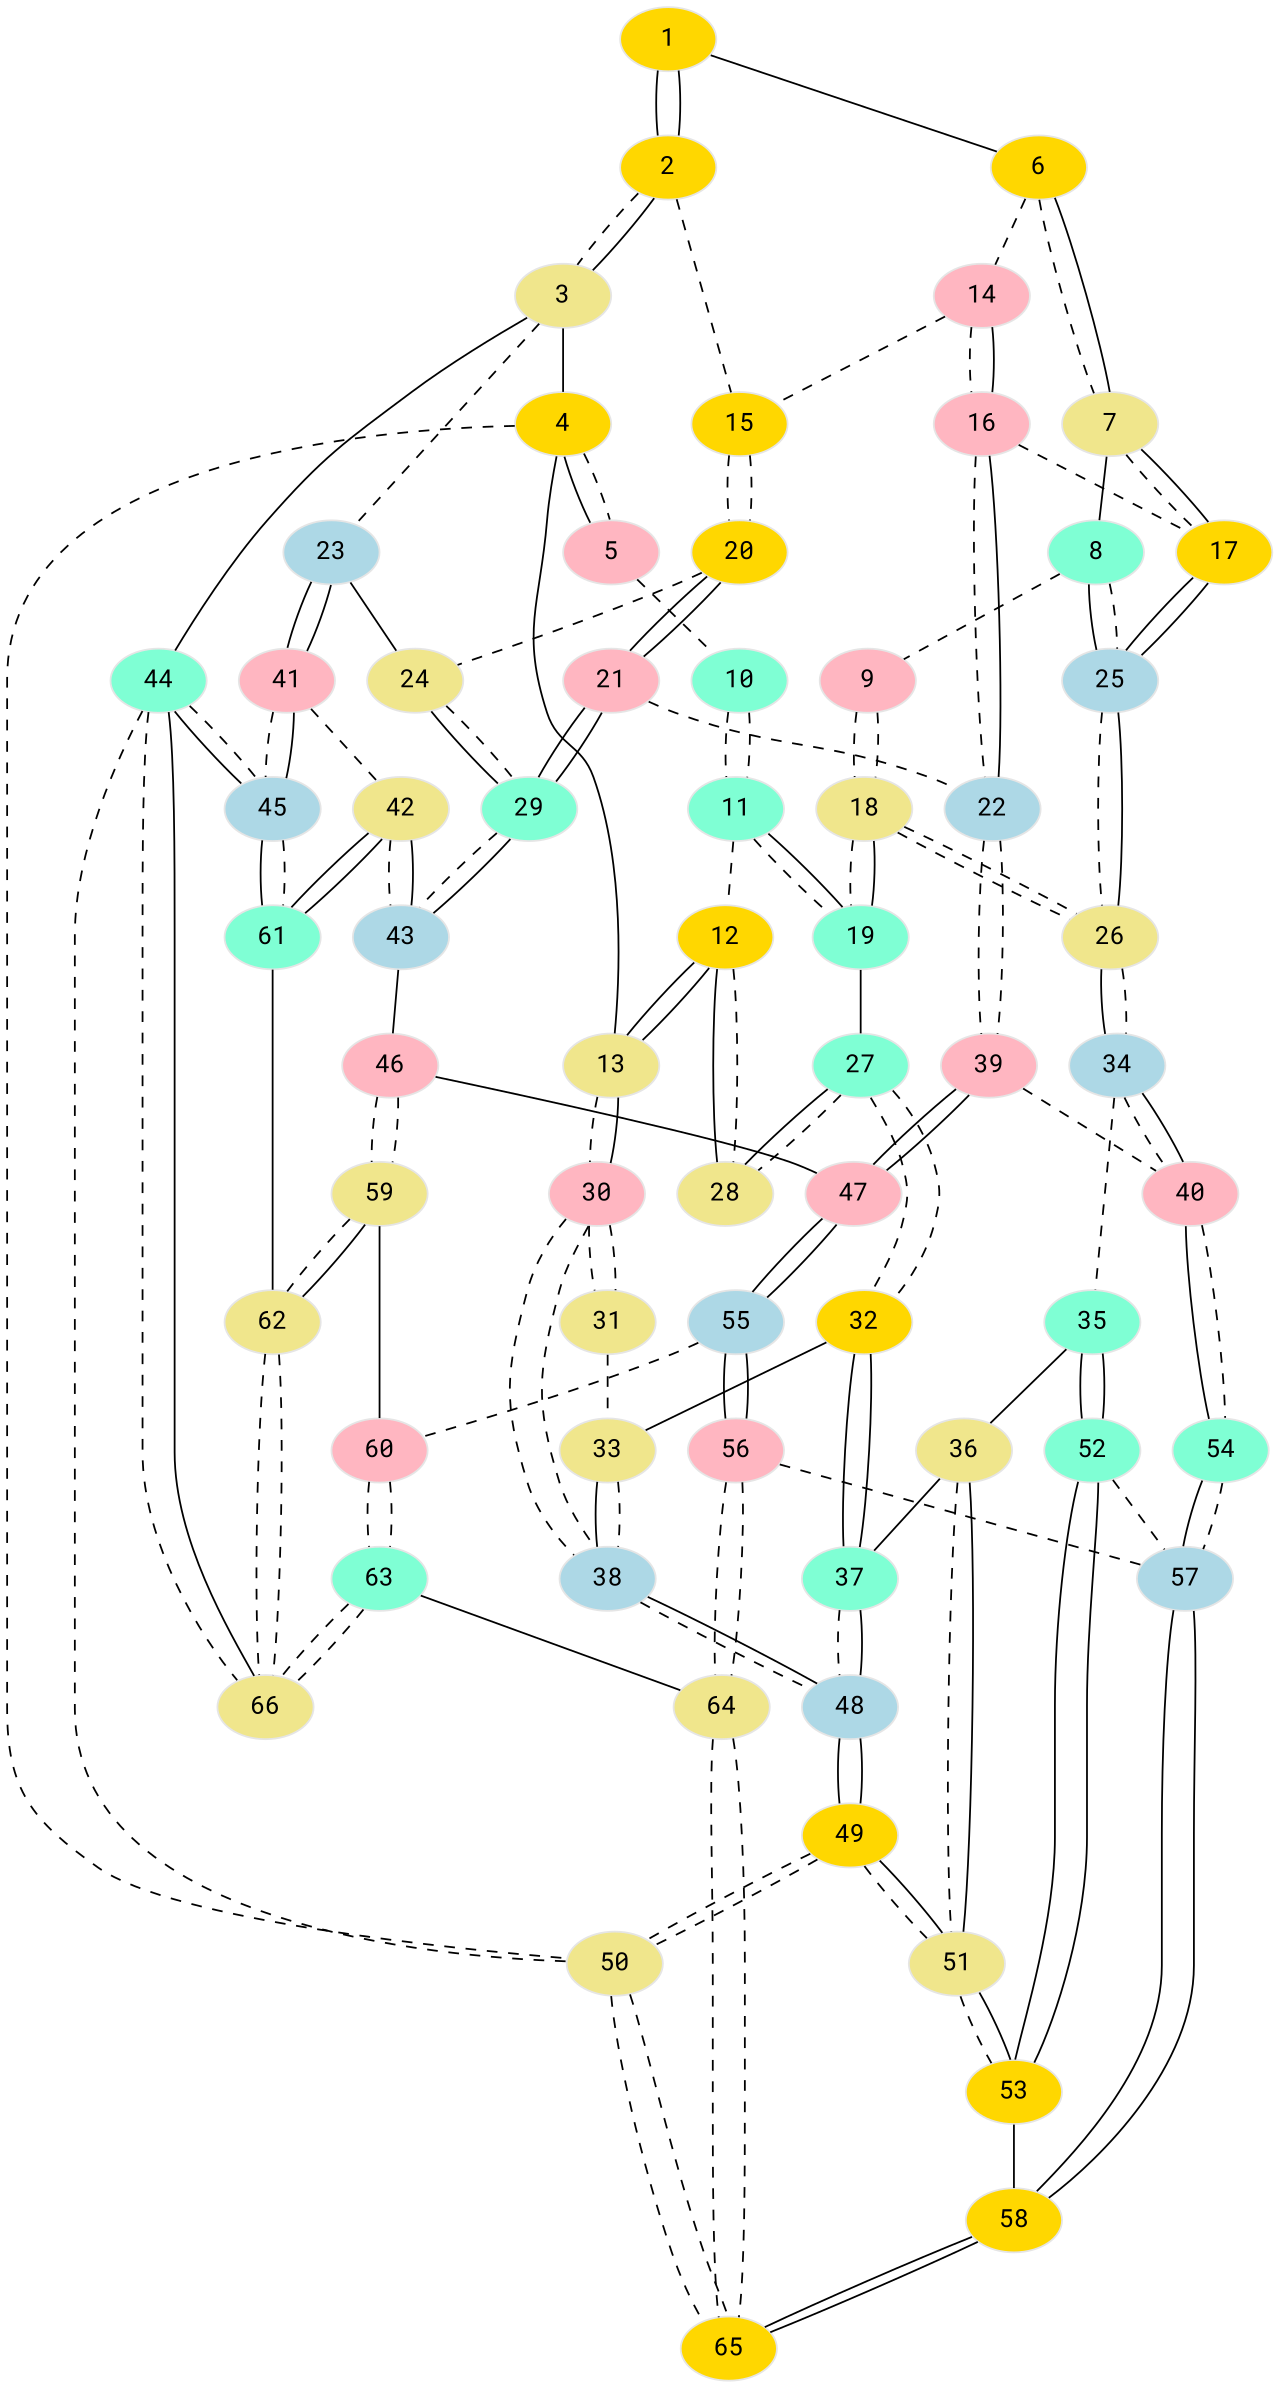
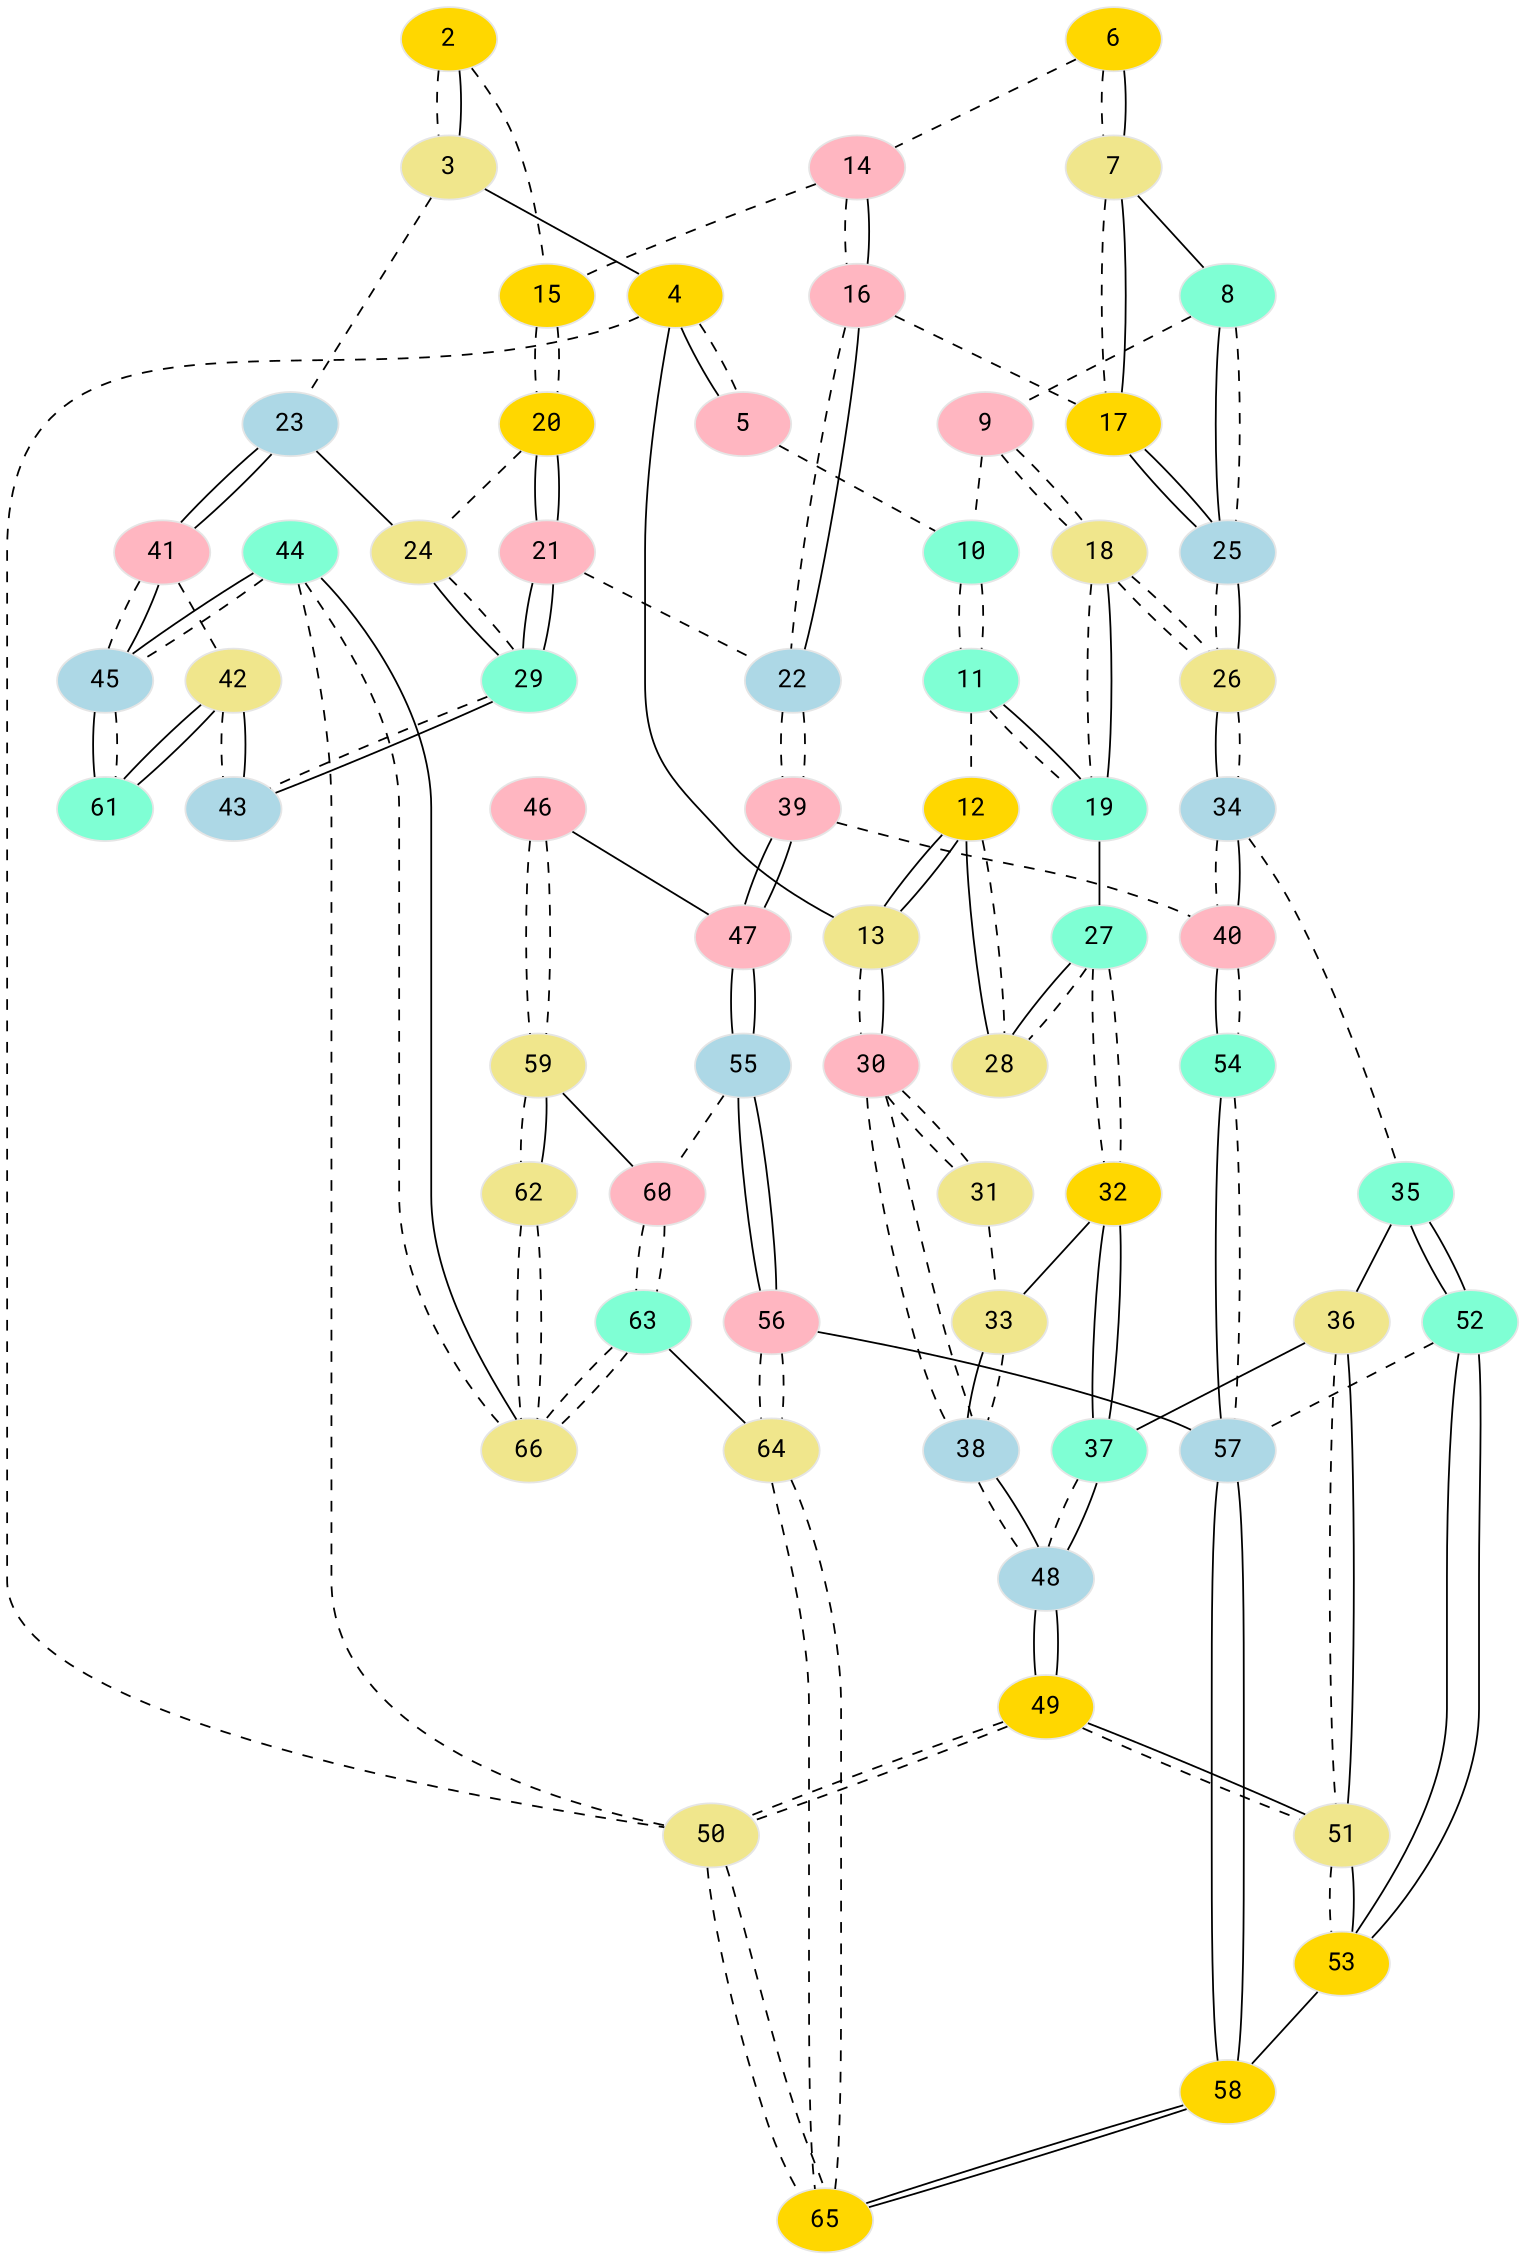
(668, 39) -> none
(327, 459) -> none
none -> (978, 488)
(396, 1002) -> none
(273, 1130) -> none
(942, 1510) -> (1016, 1375)
